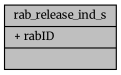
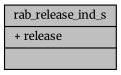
(34, 37) -> (38, 37)
